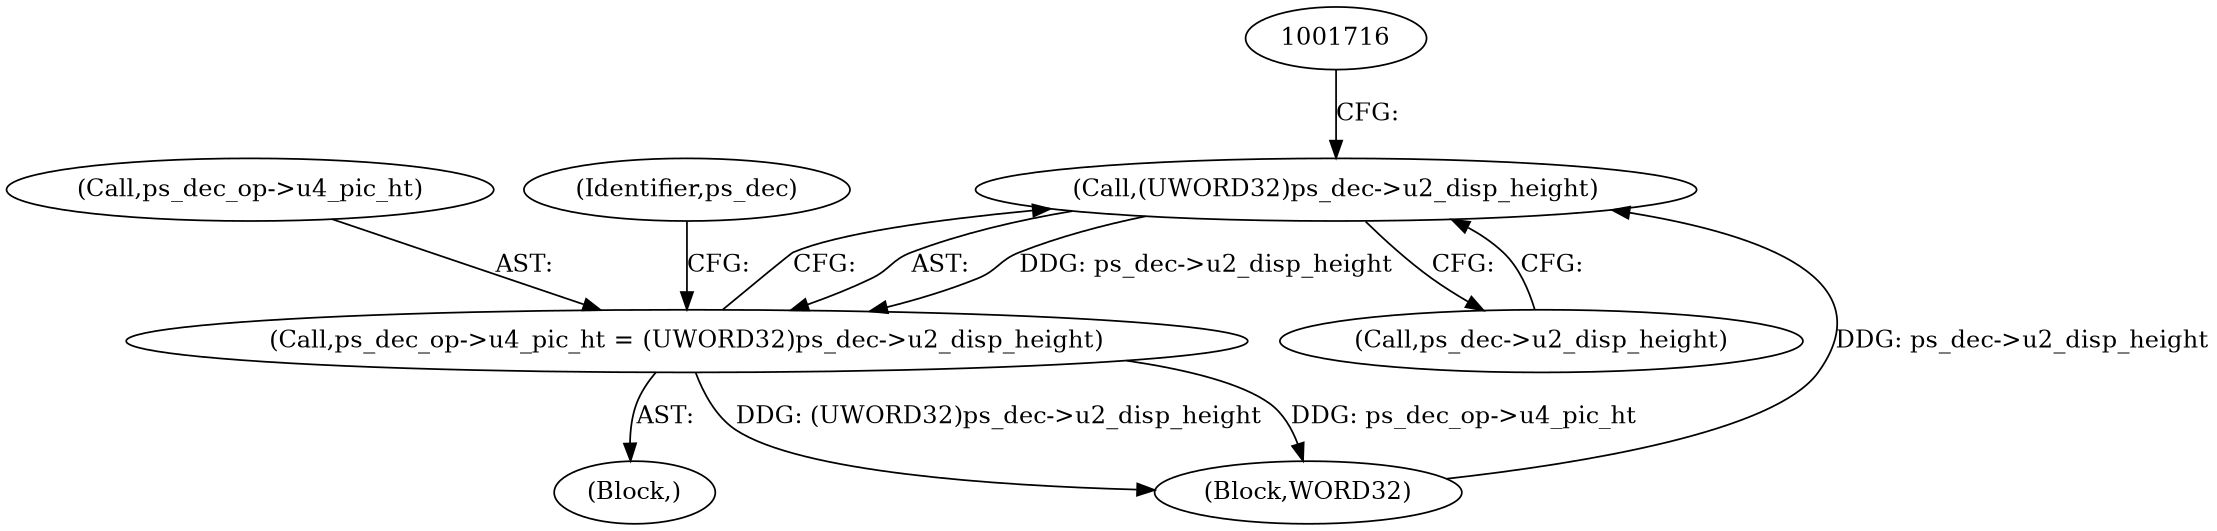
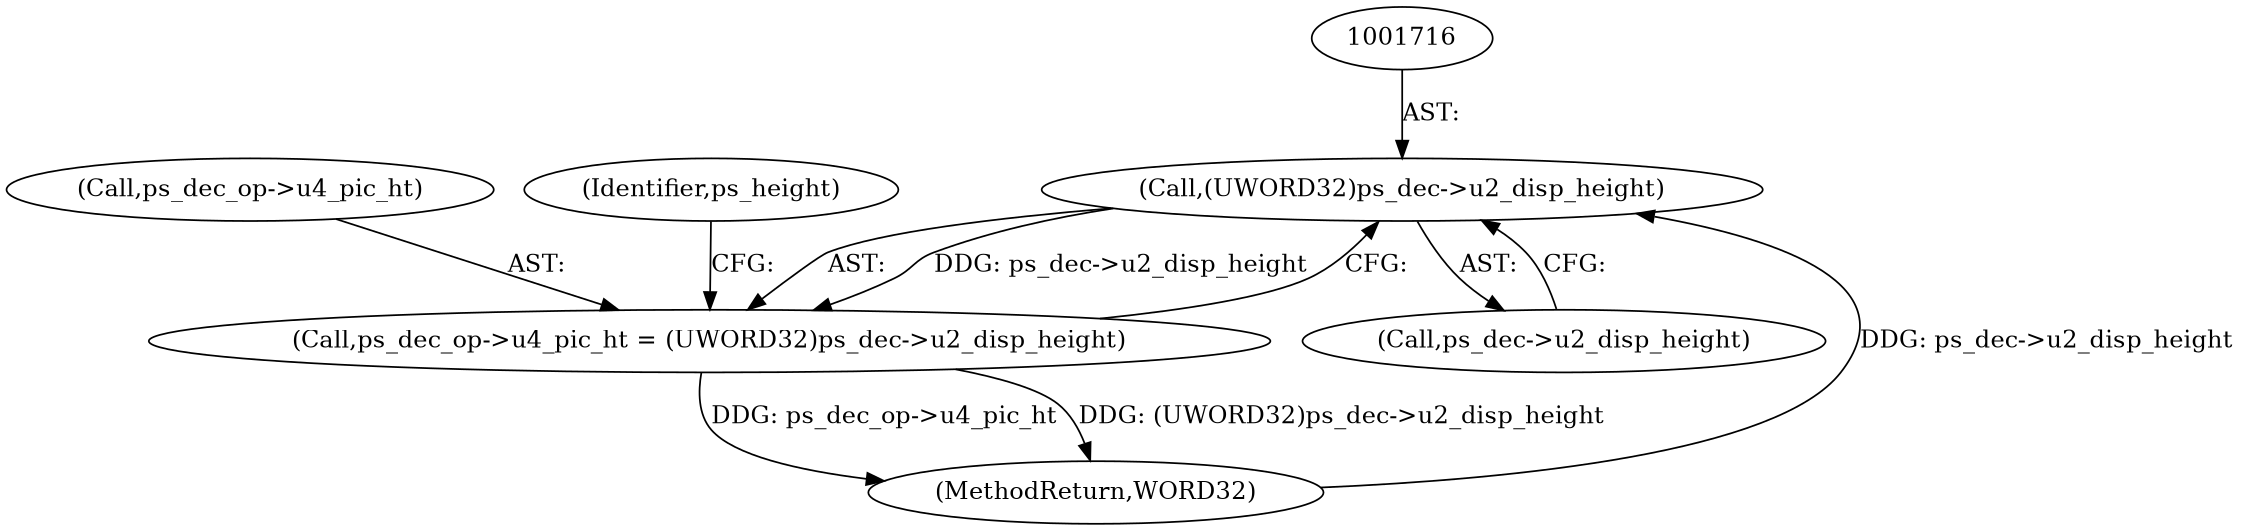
(1372, 114) -> (1435, 114)
(687, 190) -> (711, 190)
(1467, 265) -> (1493, 265)
(635, 492) -> none
(1308, 492) -> (1096, 492)
